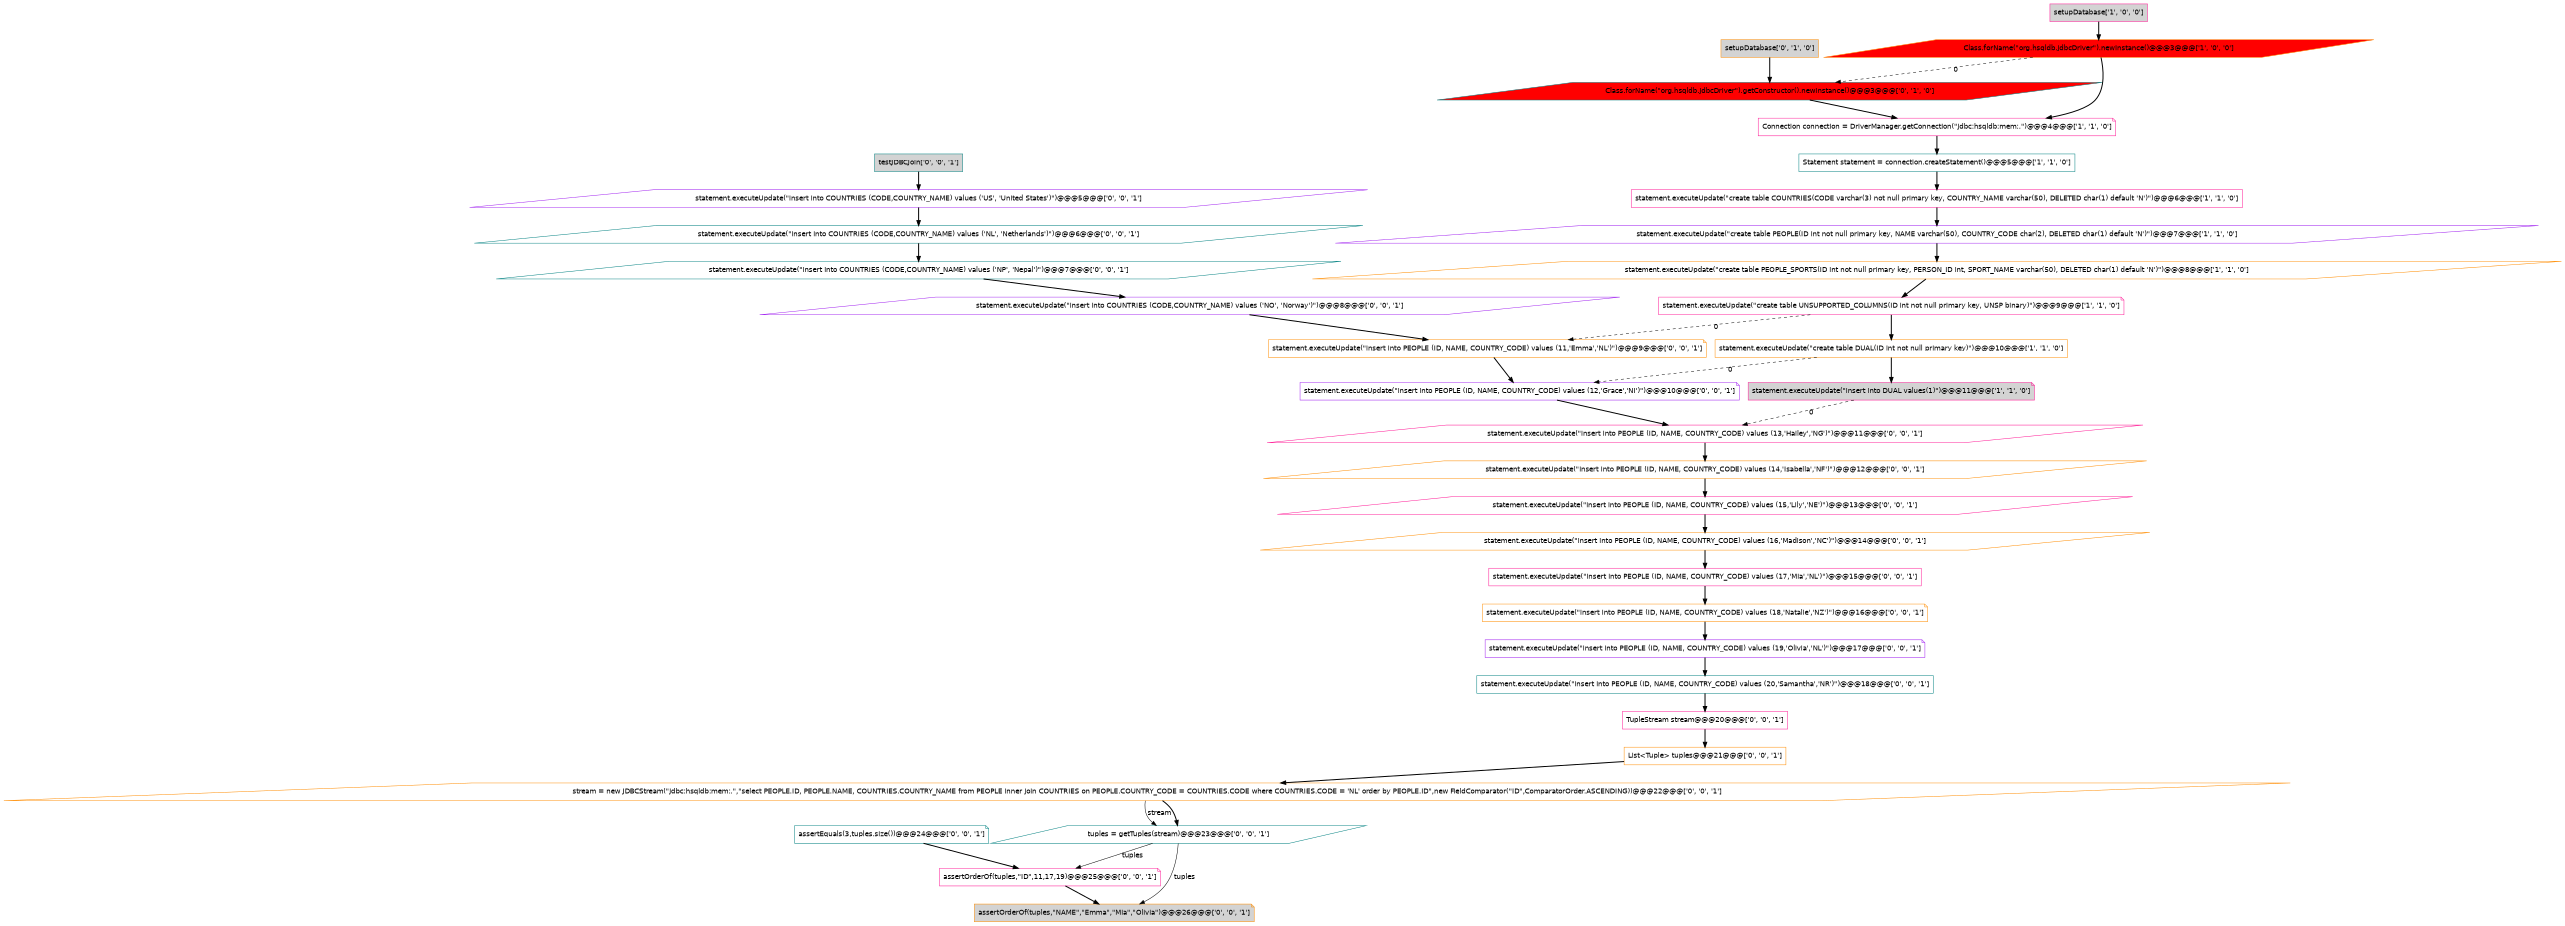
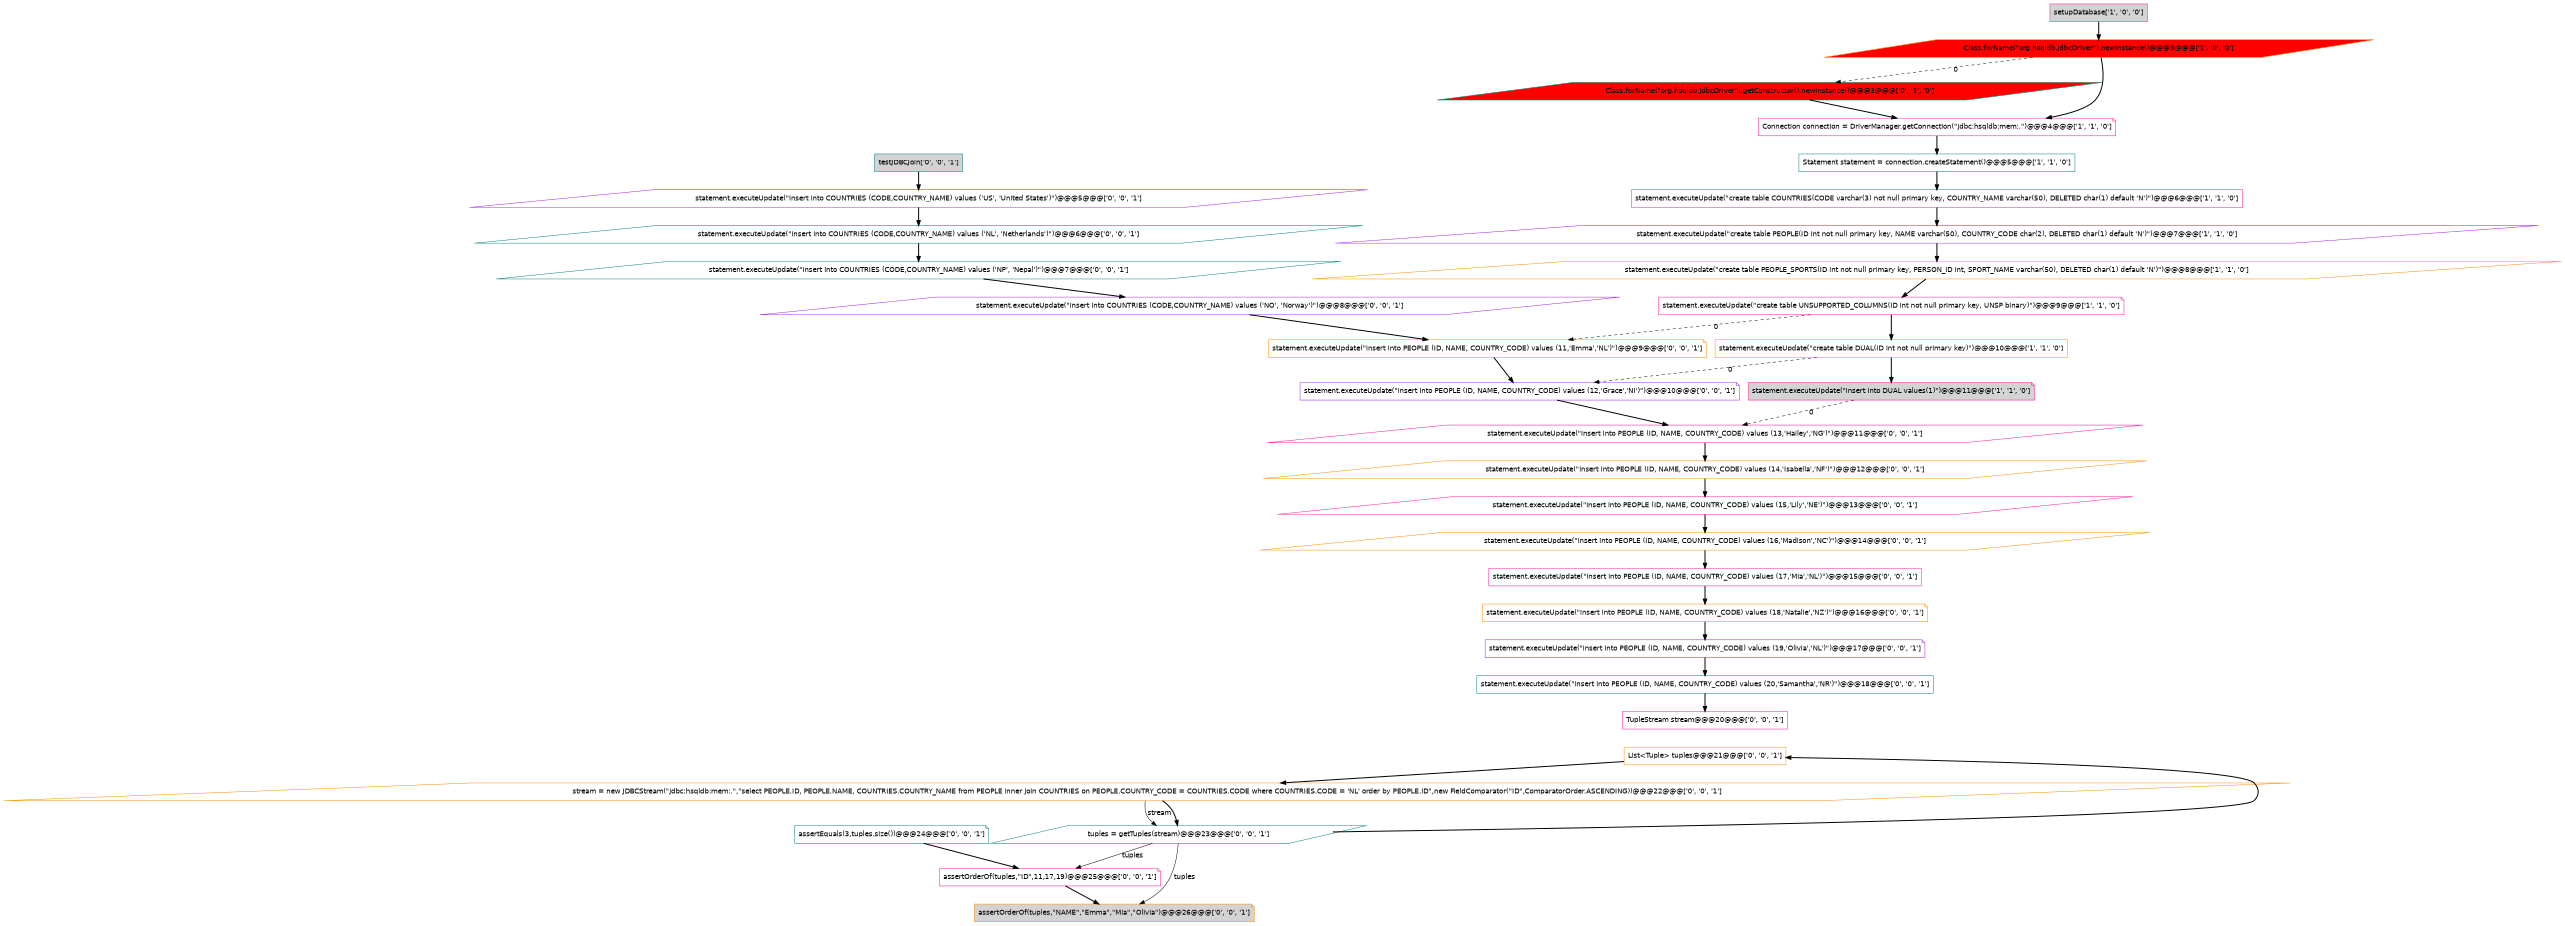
(1770, 49) -> none
(1705, 736) -> (2036, 816)
